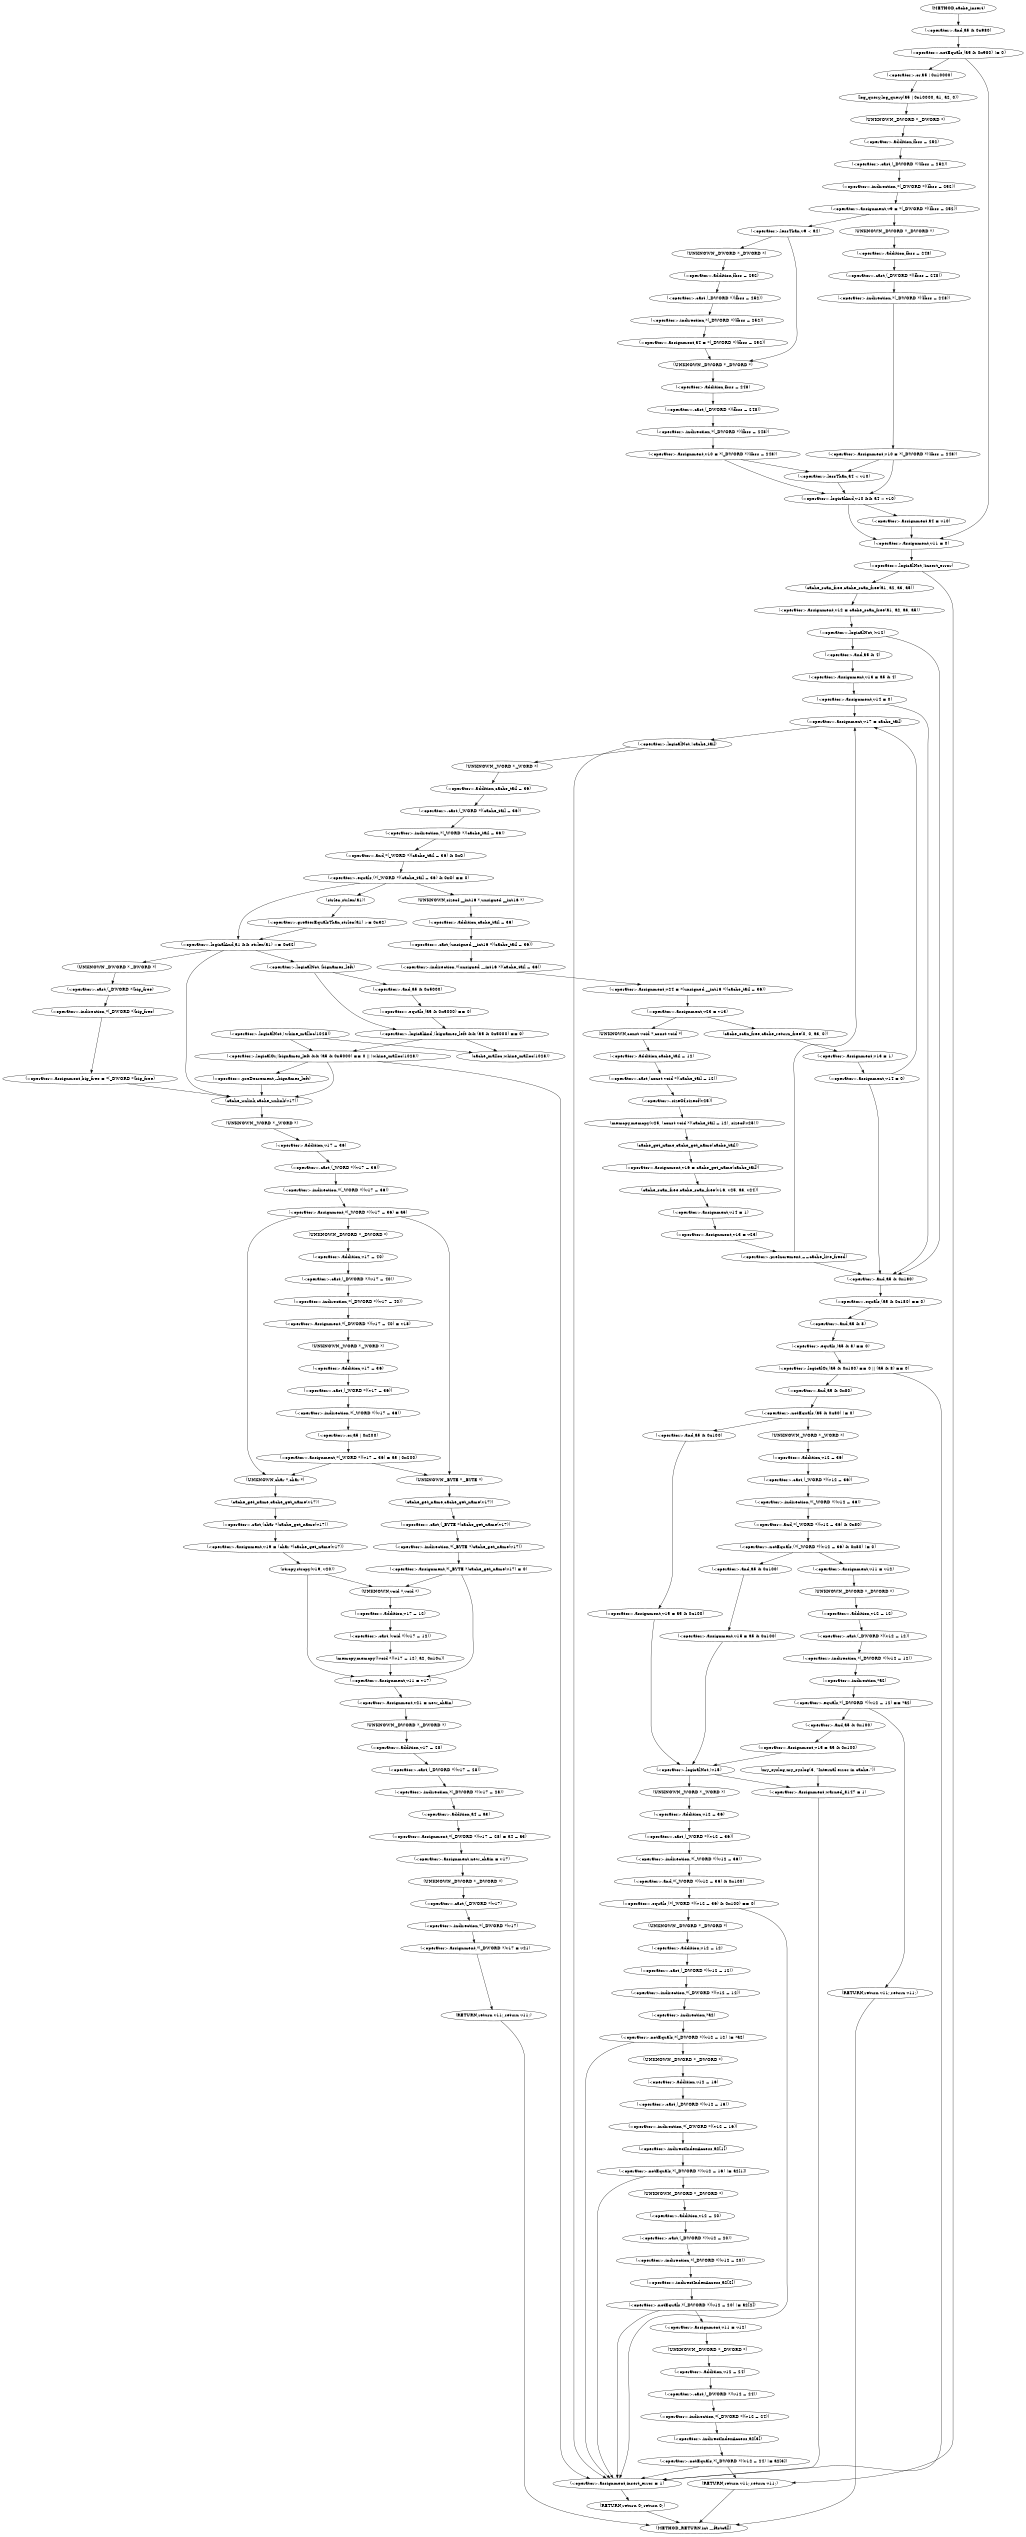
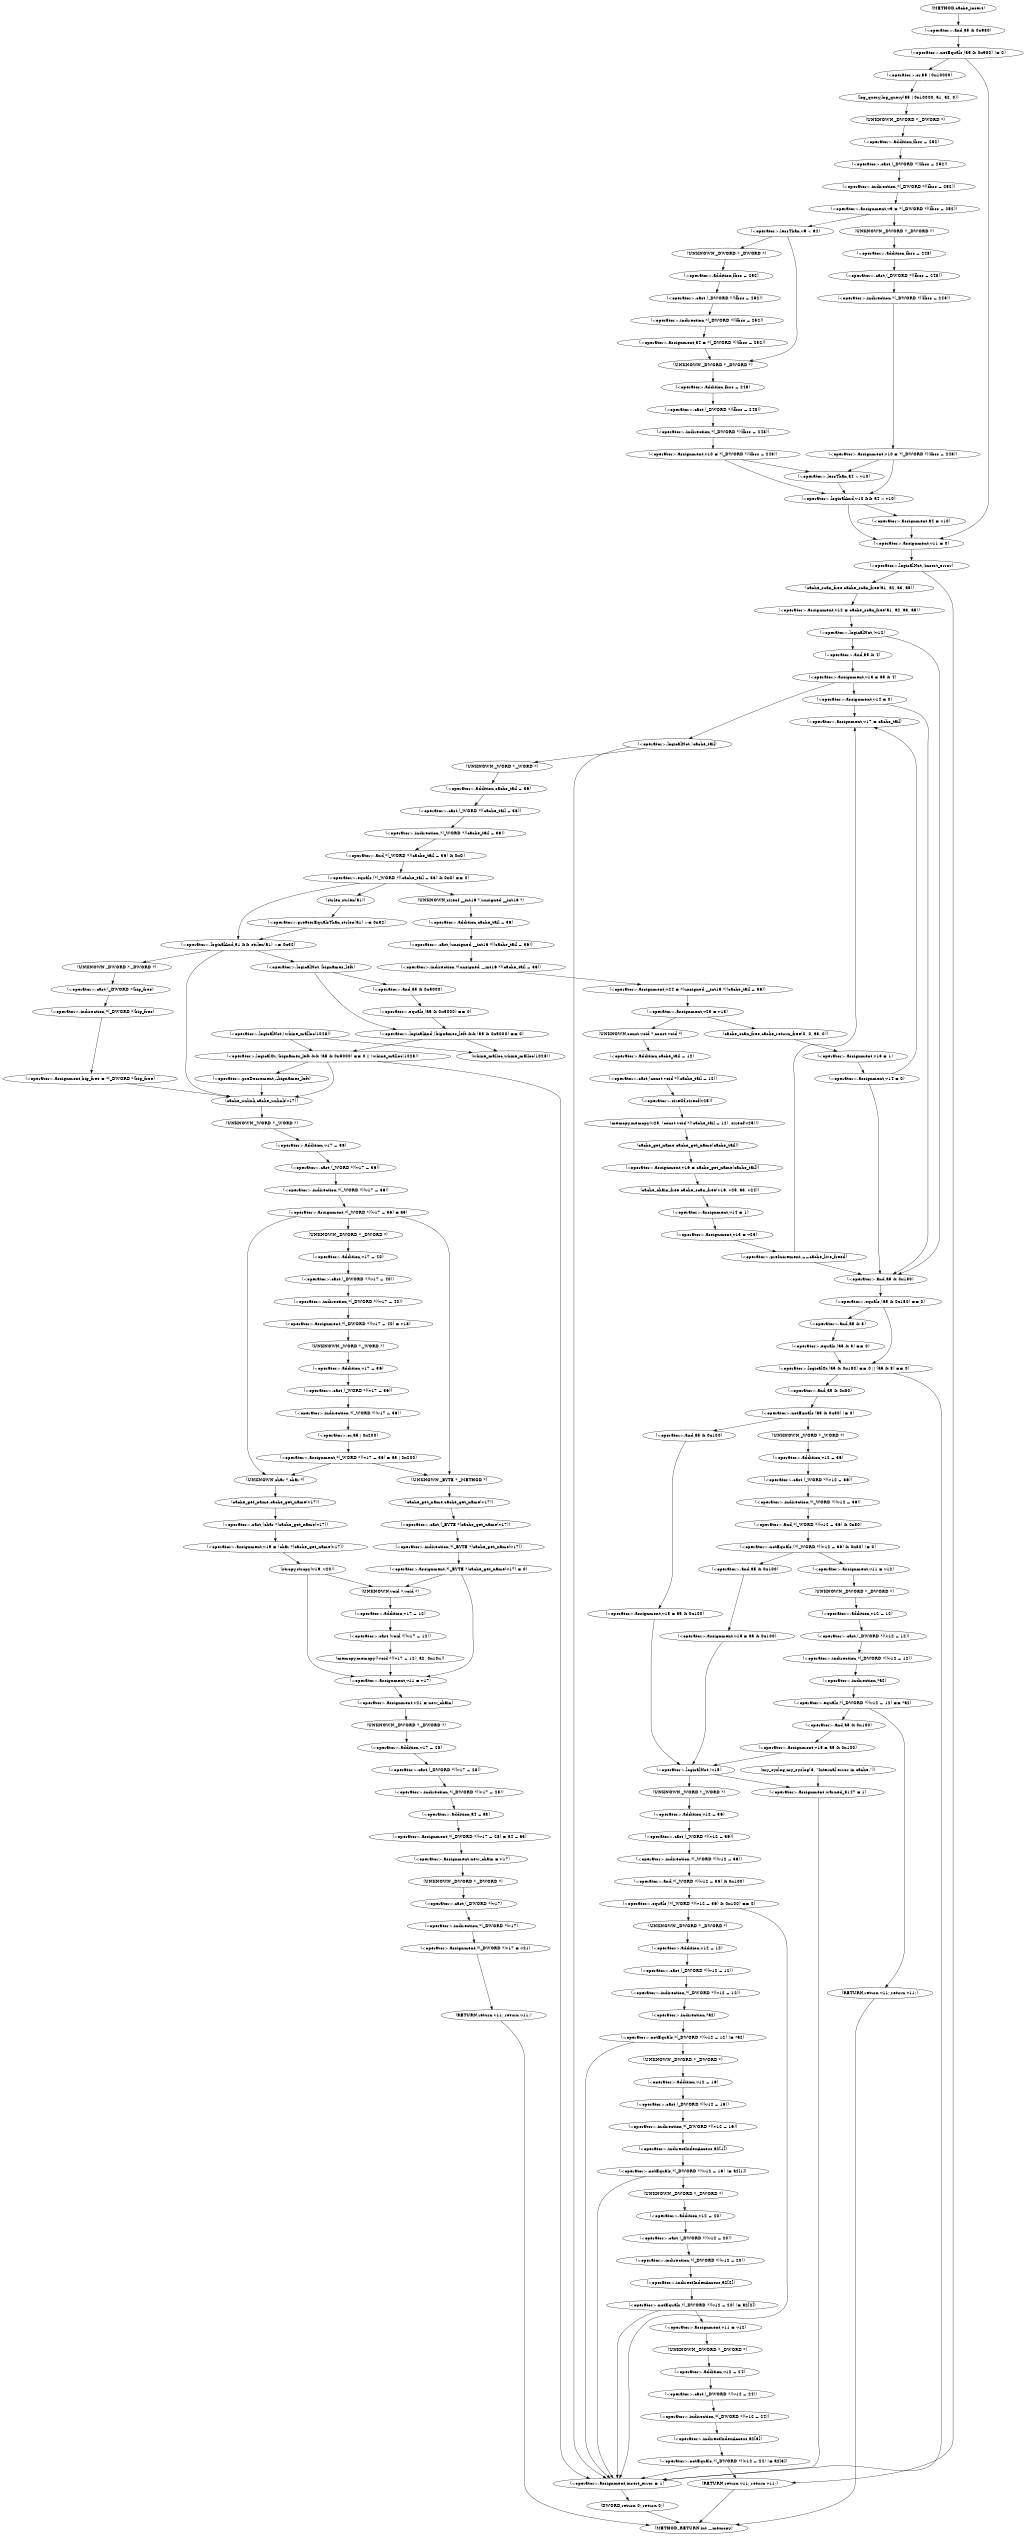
(766, 733) -> (763, 708)
(511, 1056) -> (511, 1056)
(657, 1066) -> none
(700, 1190) -> (700, 1190)
none -> (892, 1338)
(449, 1480) -> (449, 1480)
none -> (683, 2114)
(632, 2506) -> (632, 2506)
(694, 2528) -> (694, 2528)
